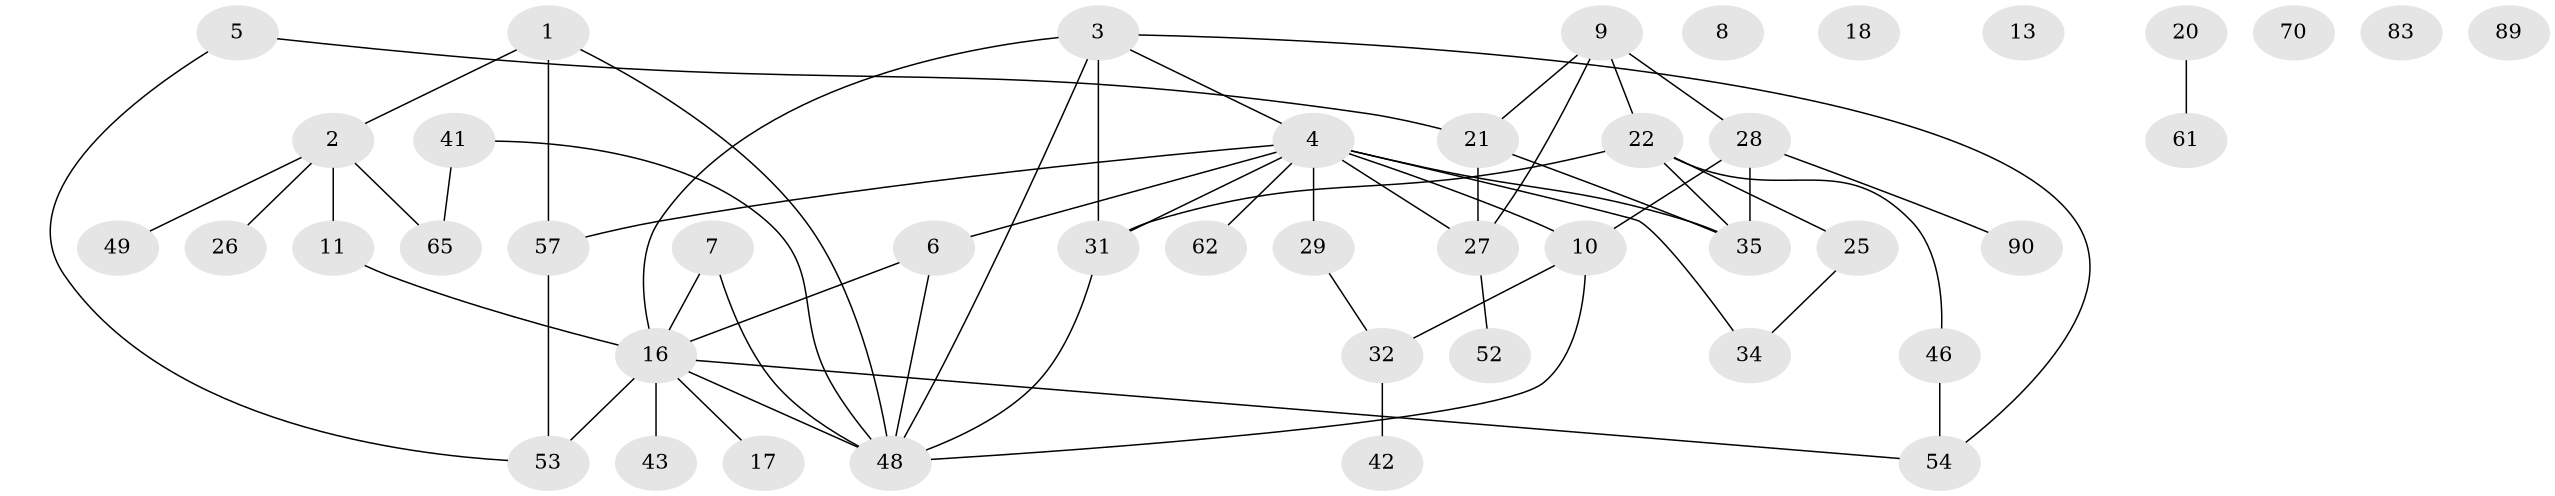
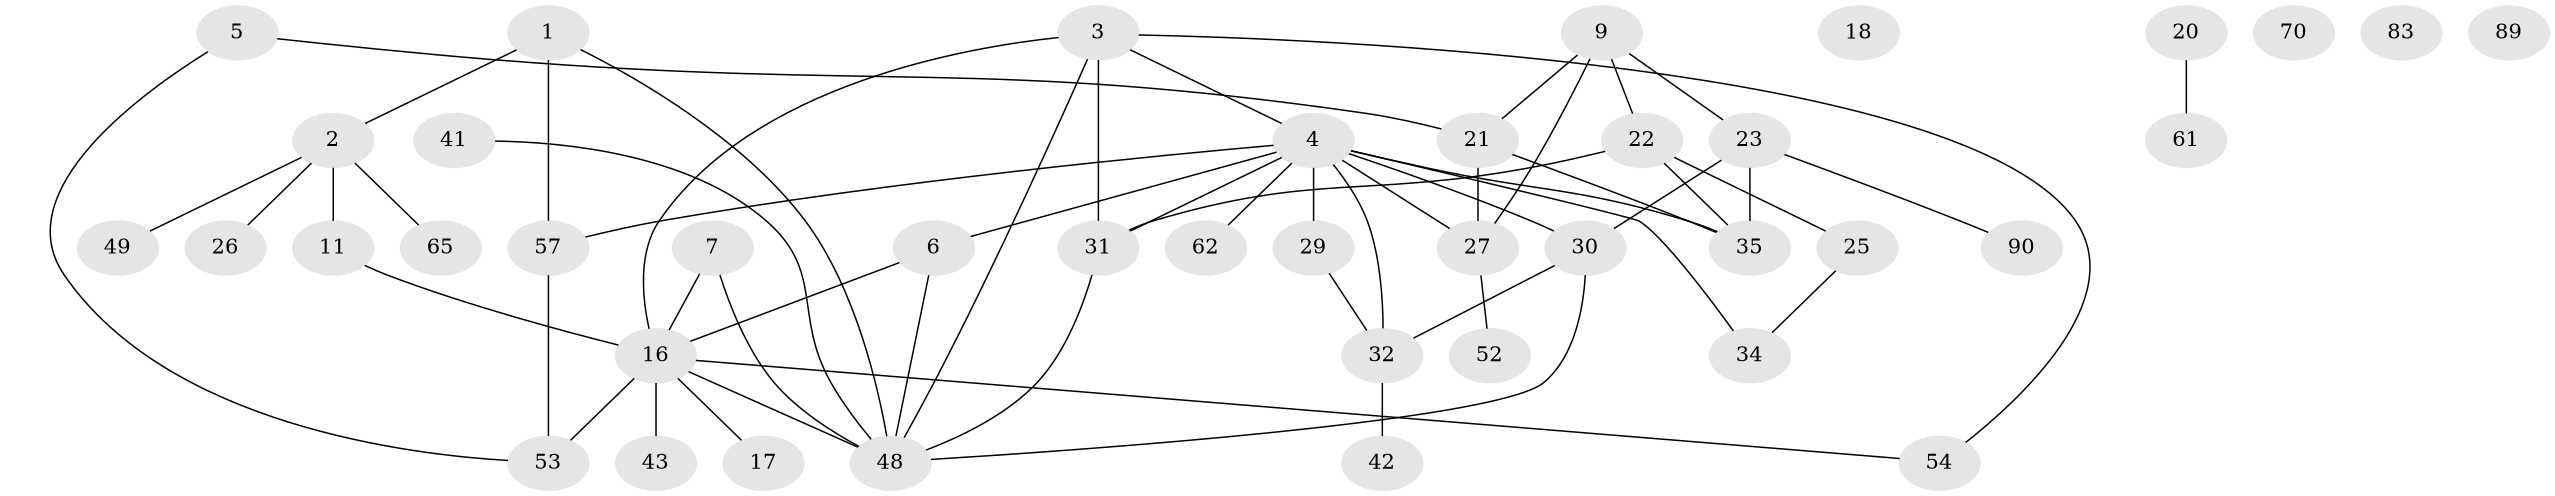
(1723, 33) -> none
(2023, 33) -> none
(1750, 140) -> (1750, 140)
(448, 194) -> none
none -> (1373, 242)
(1586, 248) -> (1586, 248)
(1940, 356) -> none
